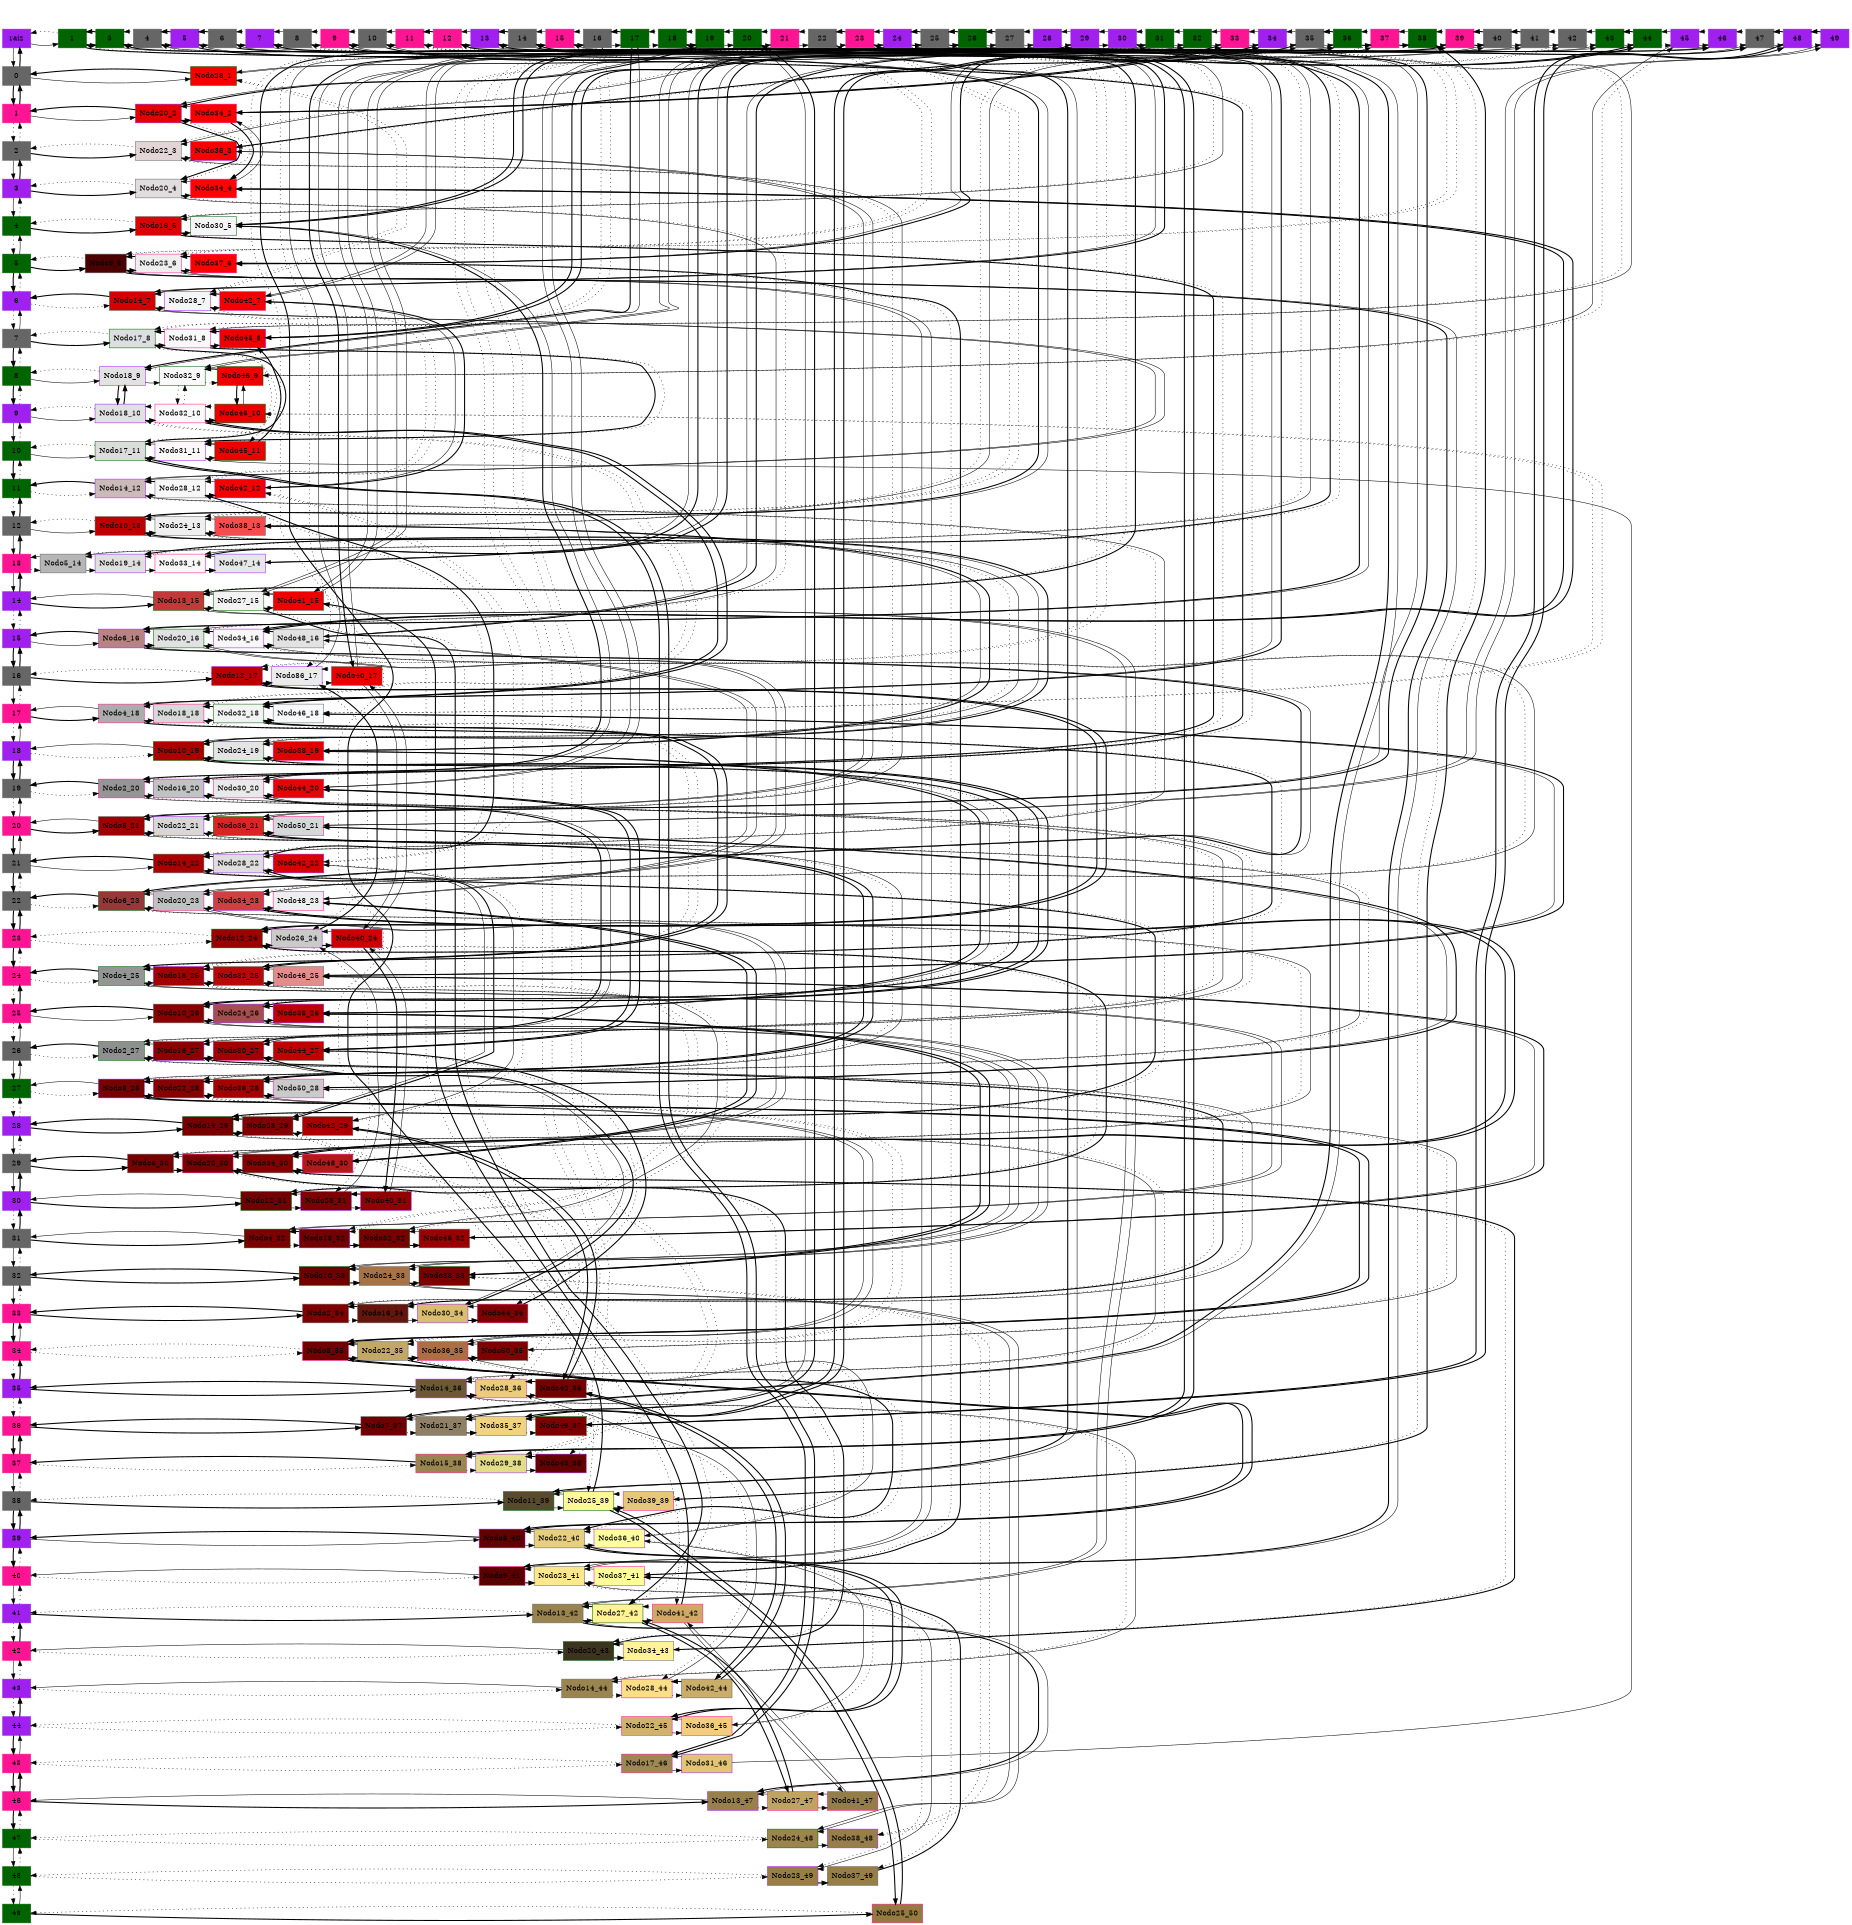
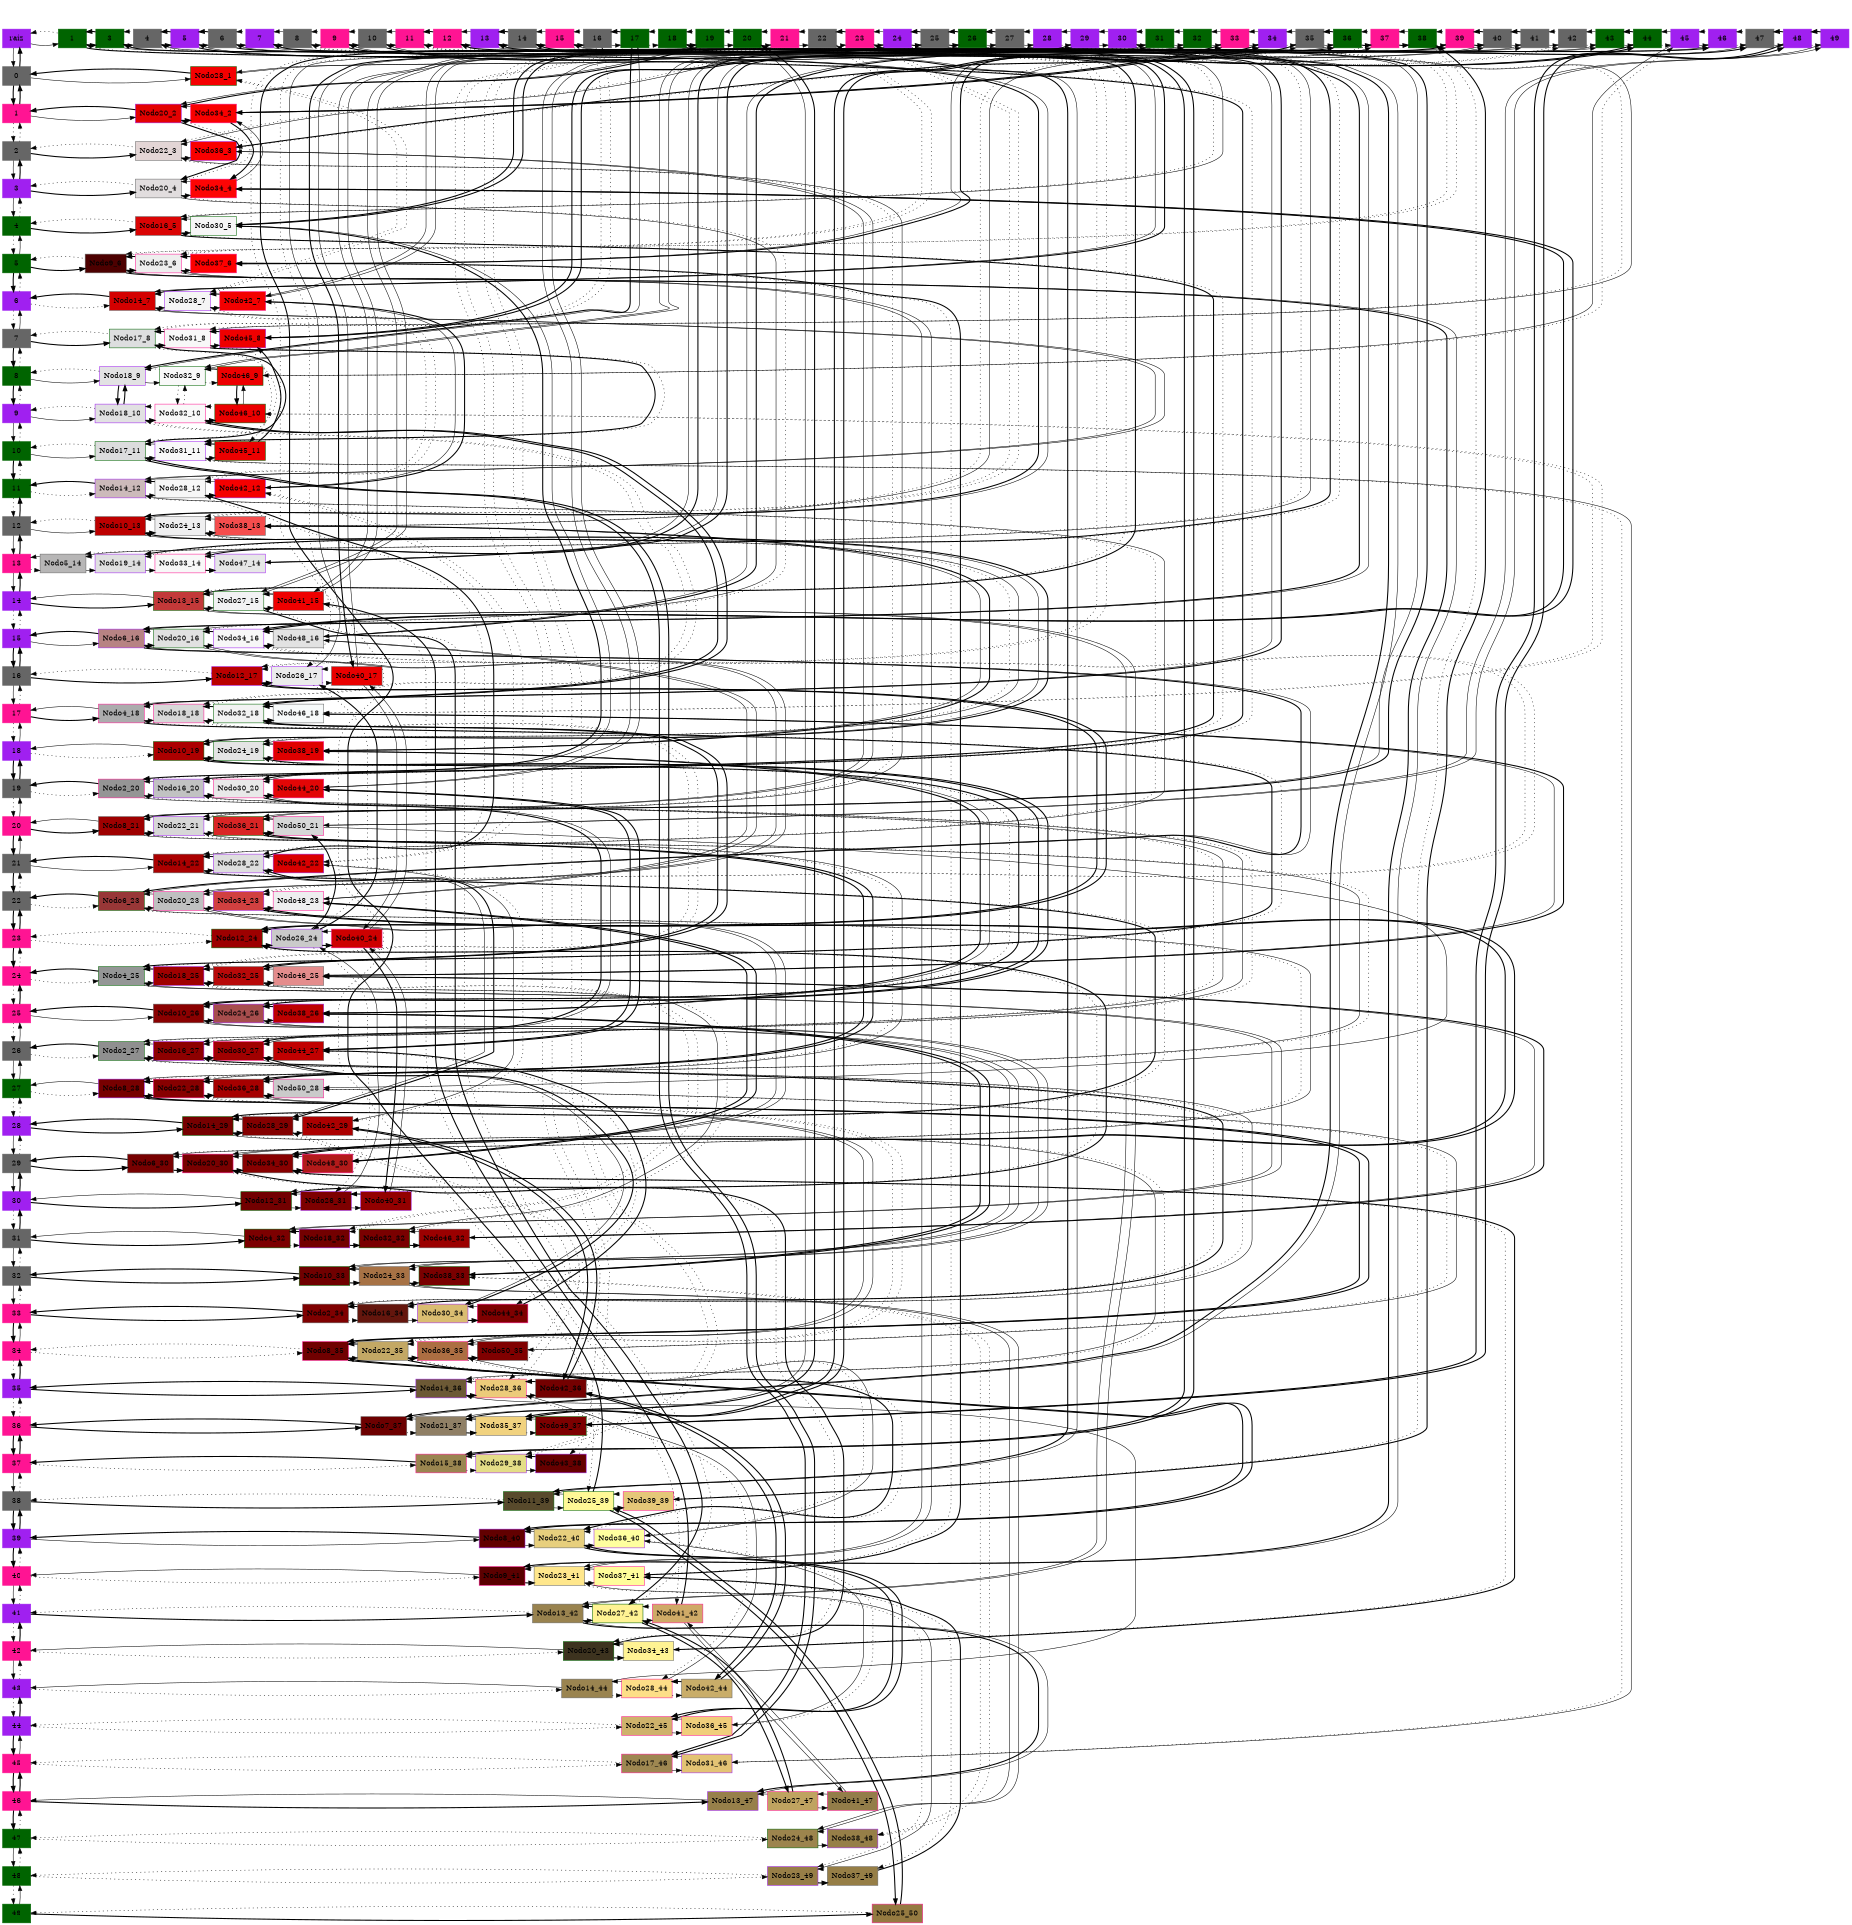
(297, 676) -> (297, 676)
(1534, 766) -> (1534, 766)
none -> (1622, 841)
(1456, 979) -> (335, 890)
(1126, 1463) -> none
(760, 1808) -> none
